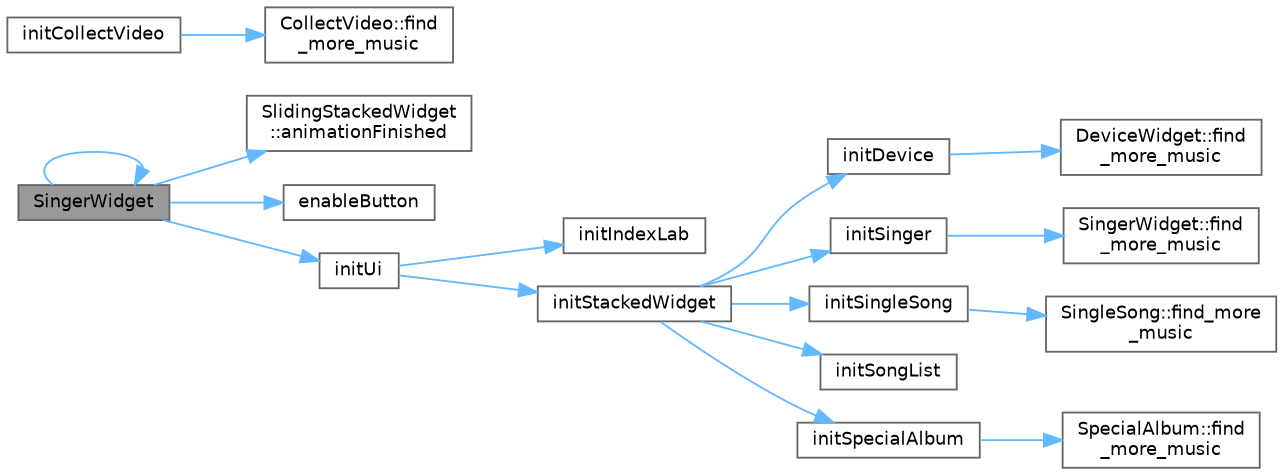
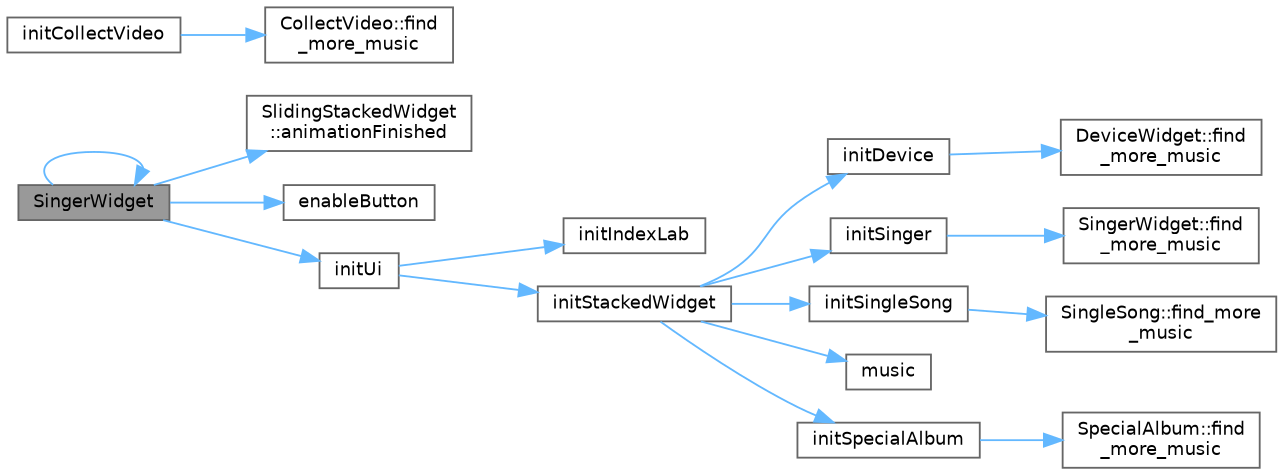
(889, 372) -> (889, 372)
